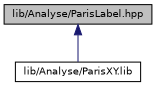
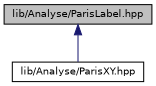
(78, 72) -> (78, 72)
